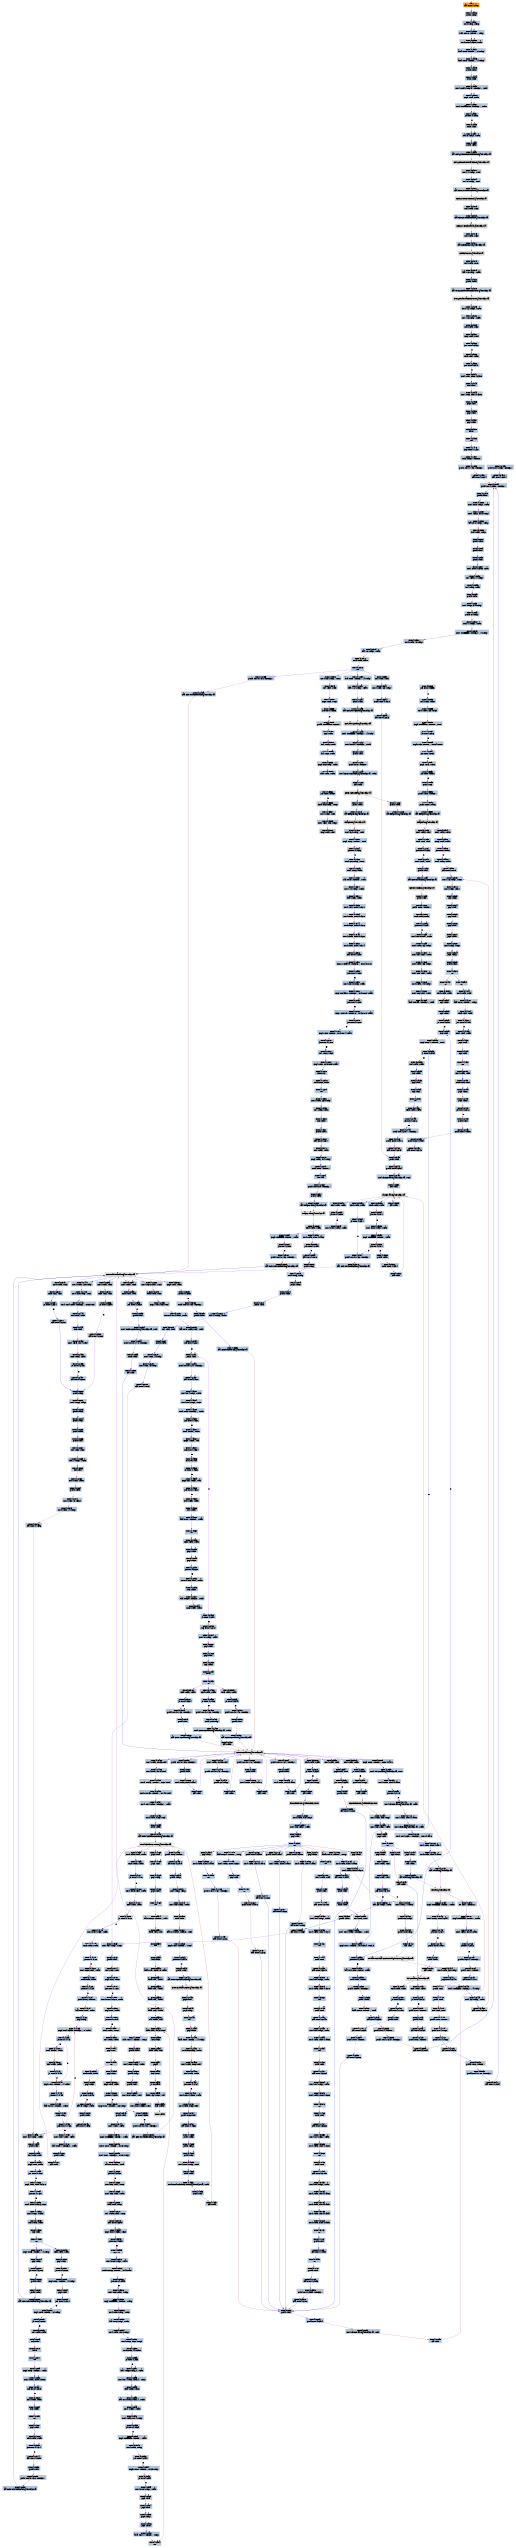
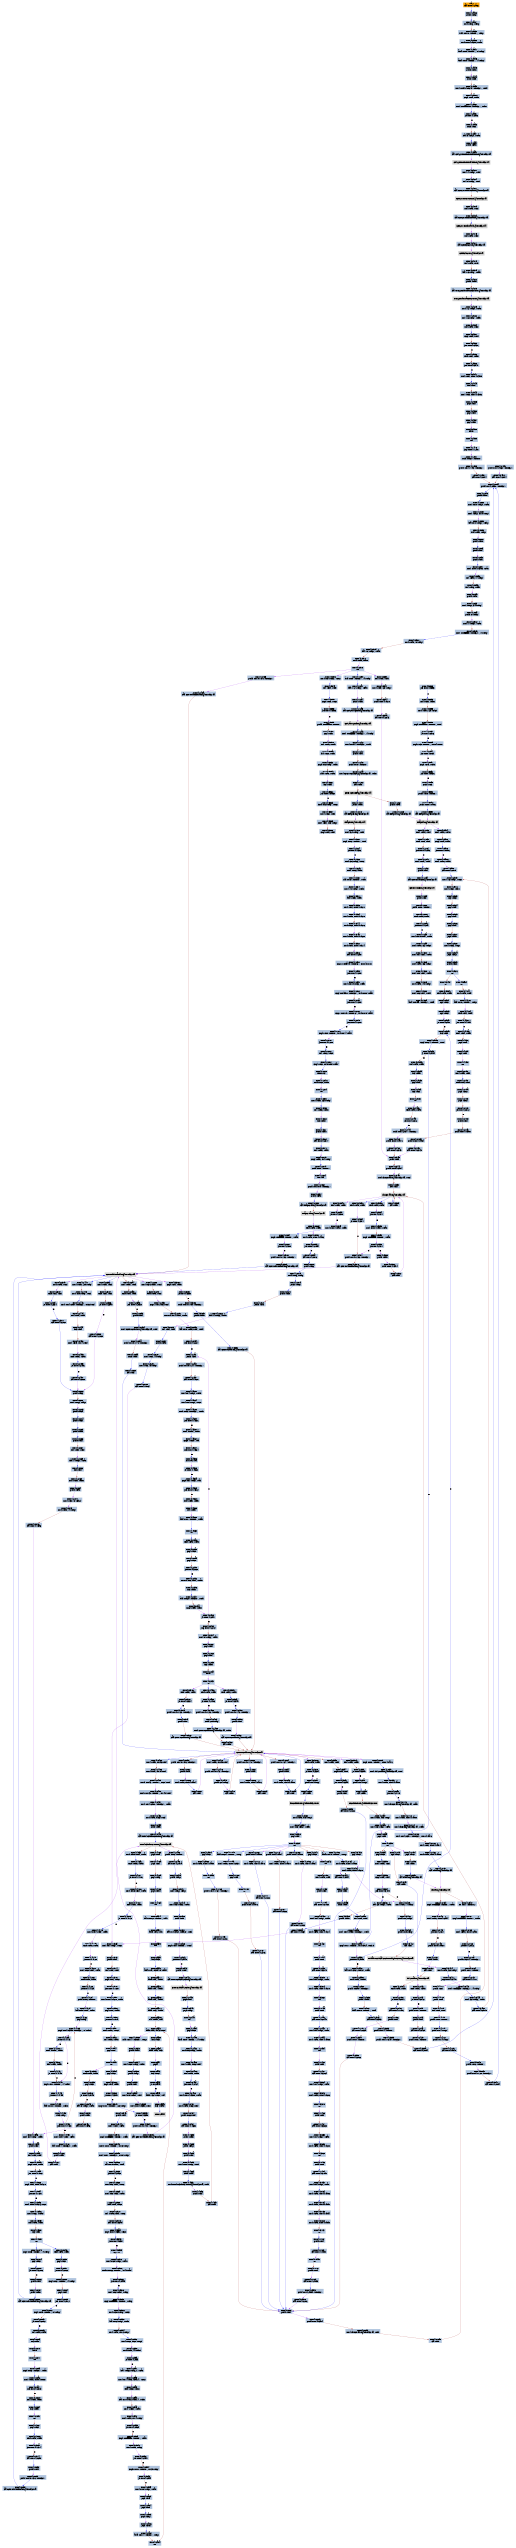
none -> (328, 784)
